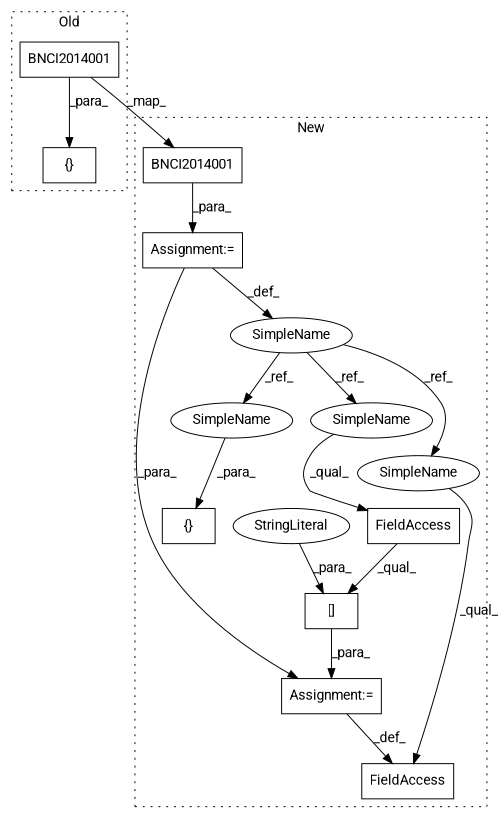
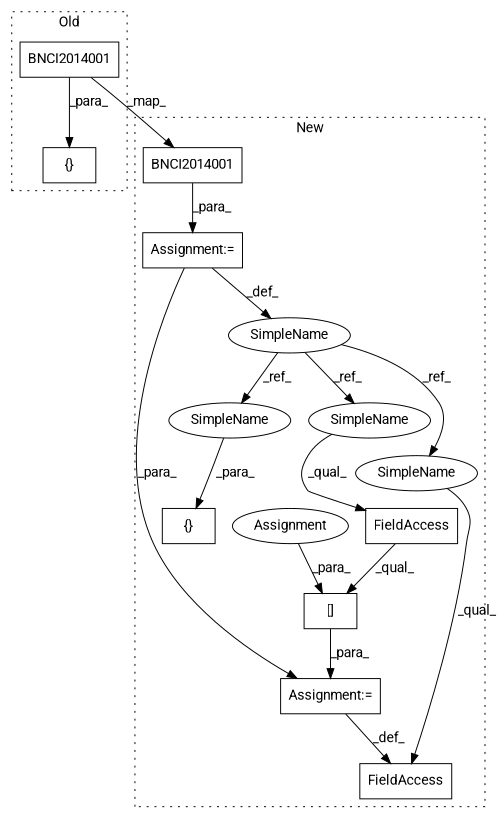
(291, 526) -> (290, 526)
